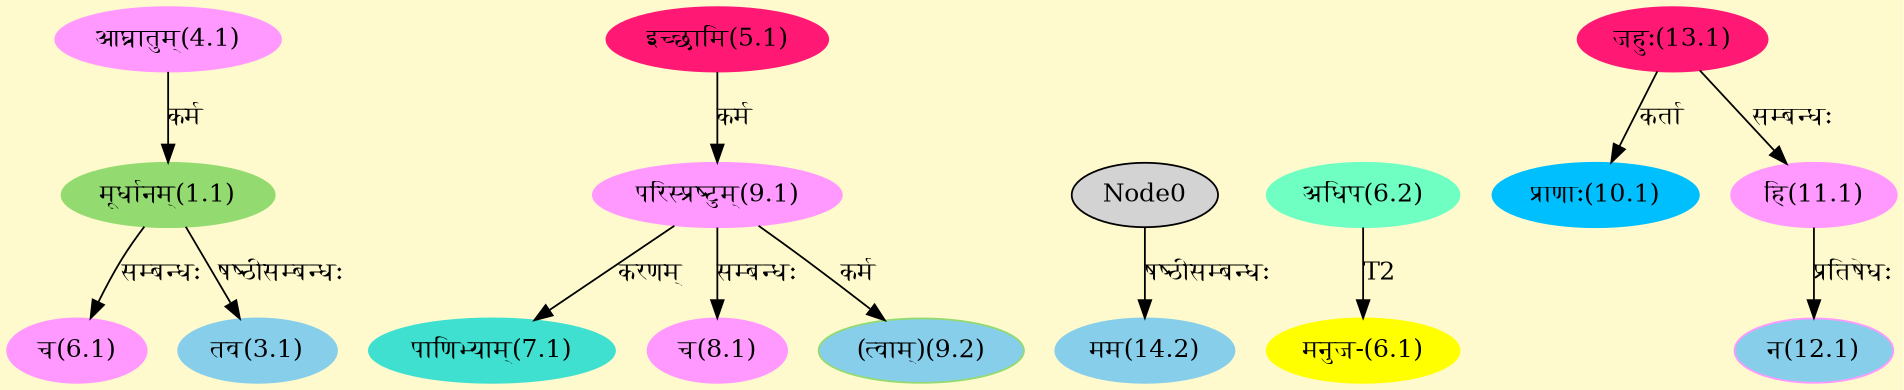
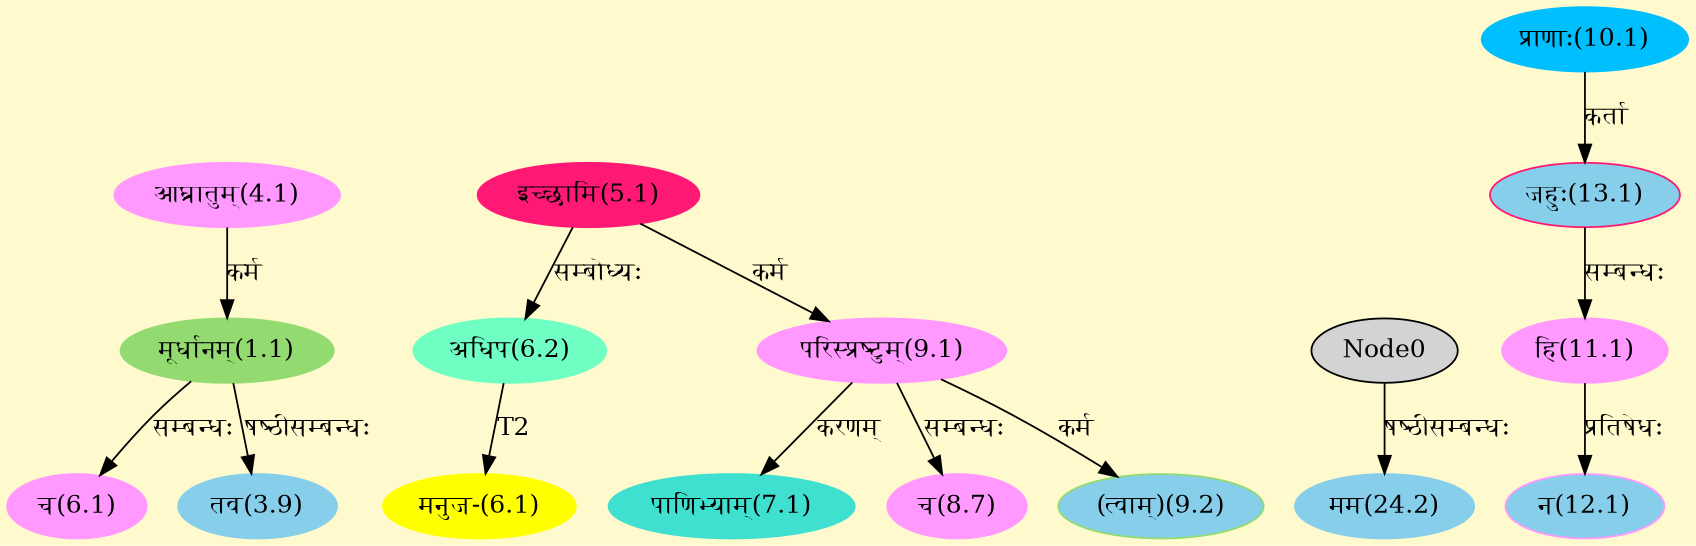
(1673, 39) -> (1585, 195)
(1638, 109) -> (1585, 108)
none -> (553, 265)
(258, 351) -> (258, 506)
(717, 351) -> (957, 506)
(1145, 351) -> (1385, 506)
